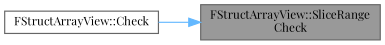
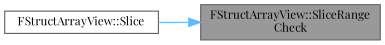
(82, 22) -> (82, 22)
